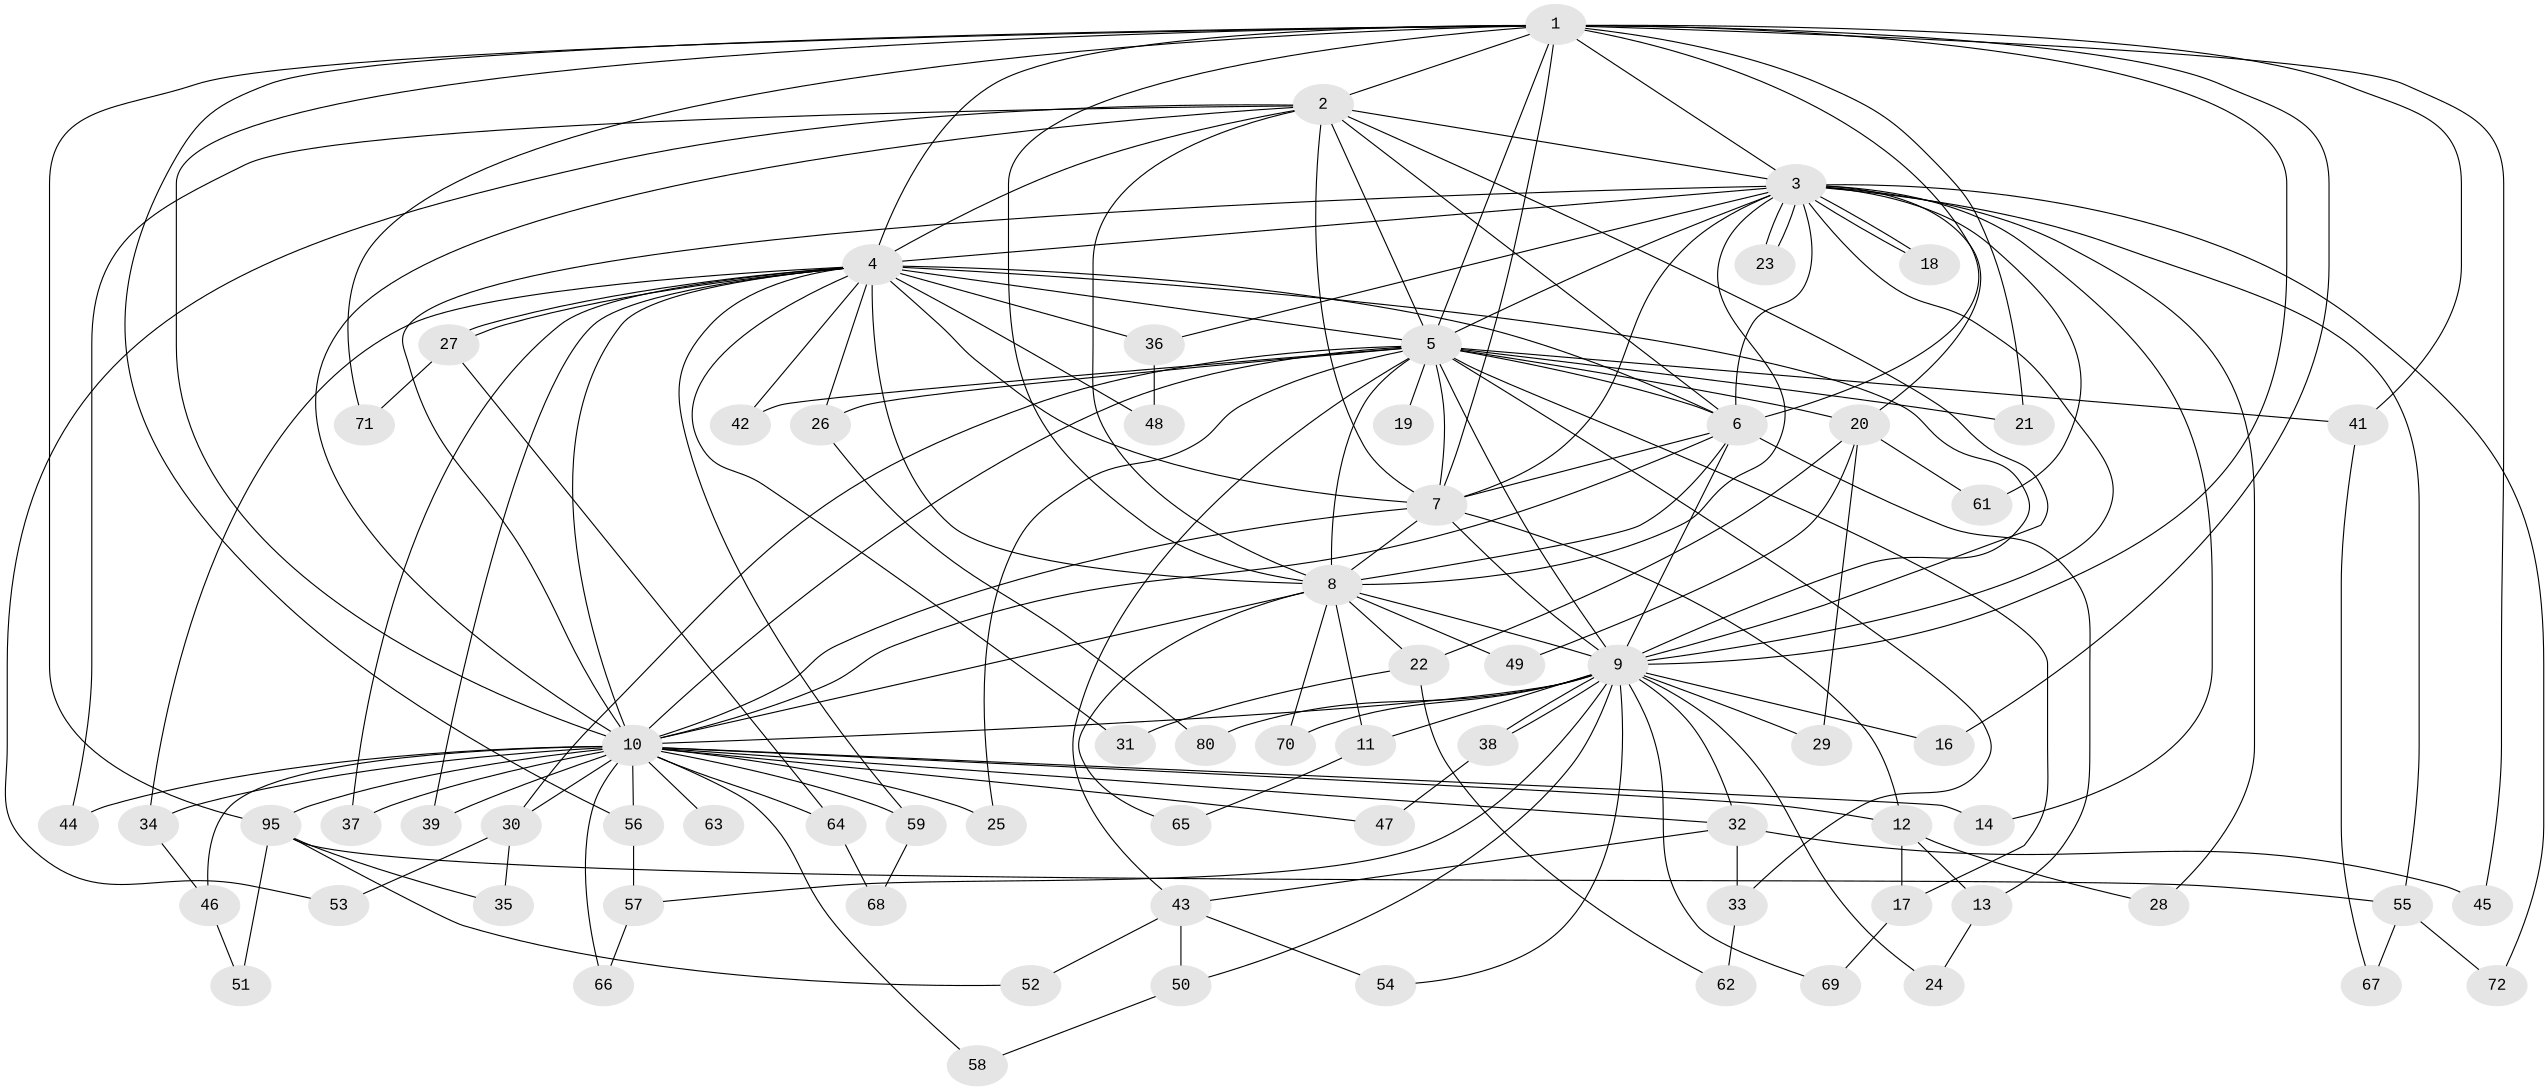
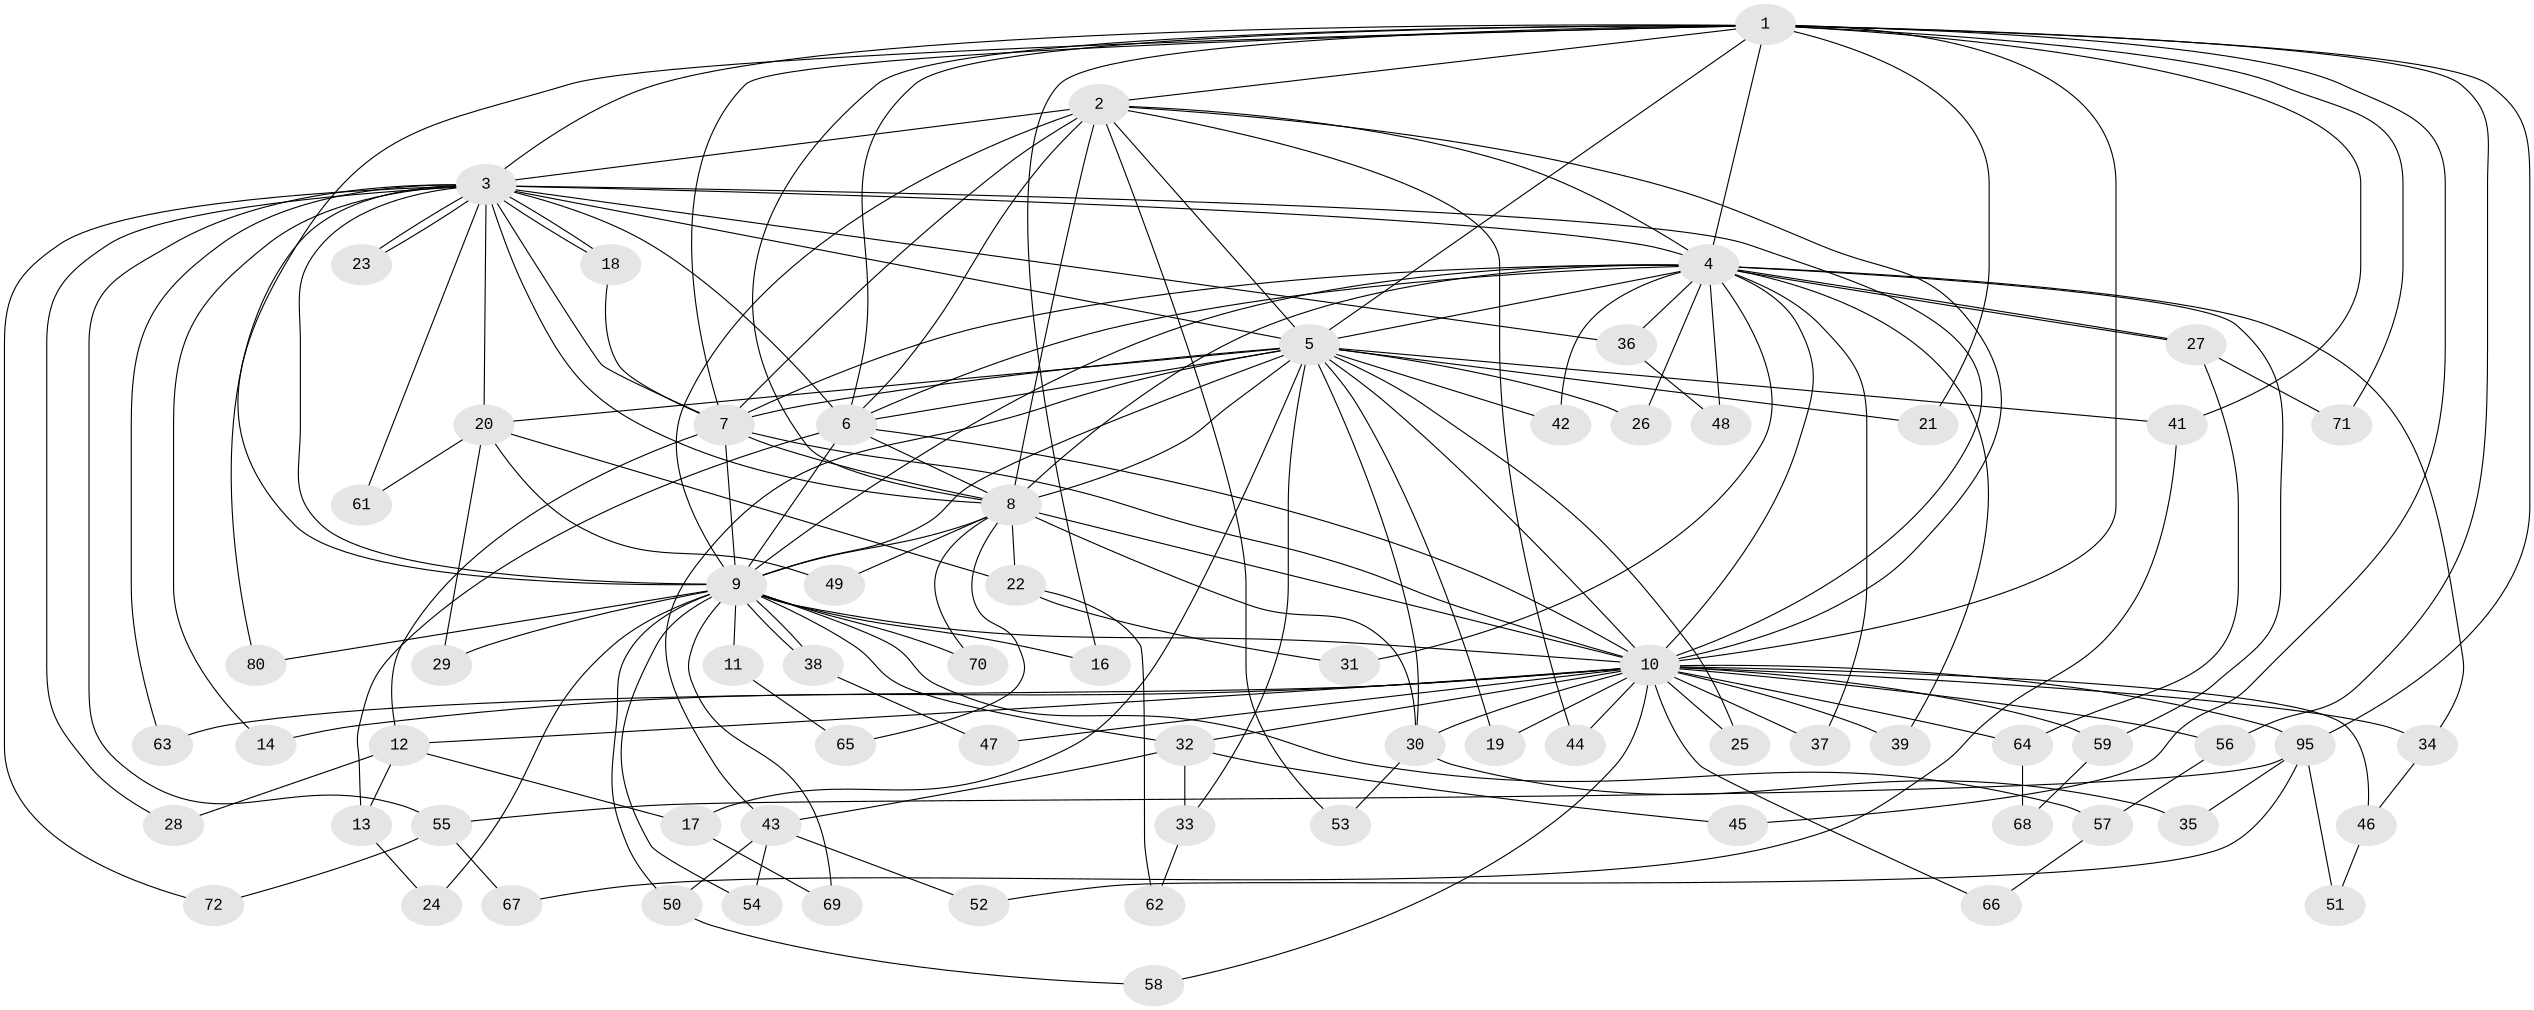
none -> (139, 348)
(1587, 465) -> (620, 366)
(1013, 600) -> (233, 440)
(1349, 665) -> (1262, 609)
none -> (1573, 705)
